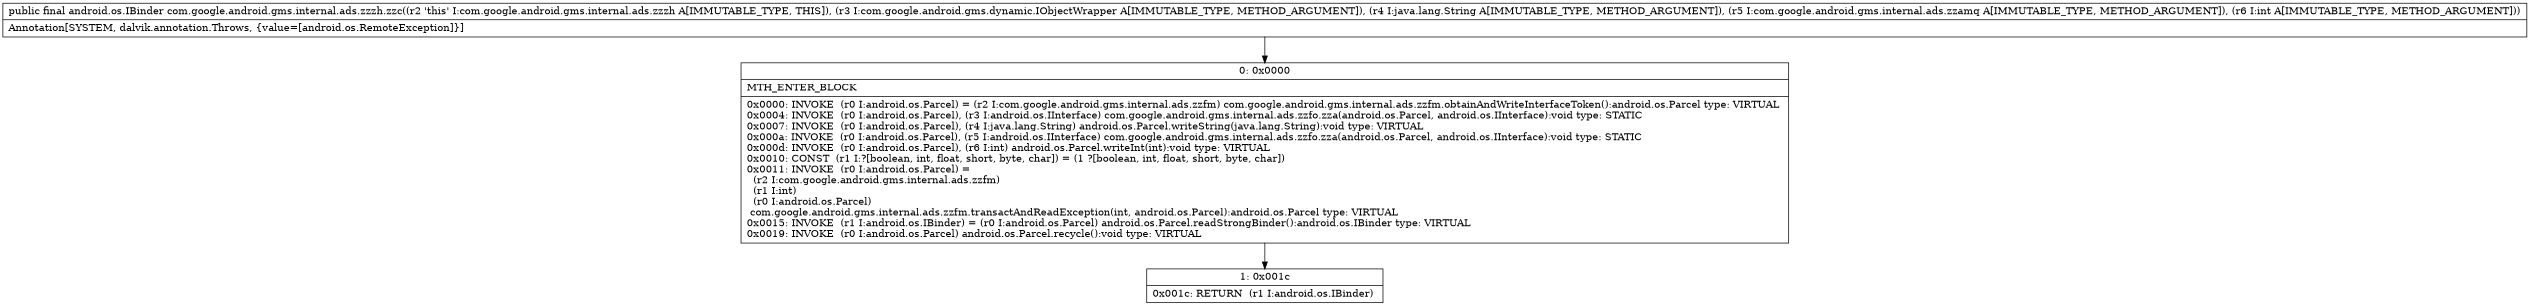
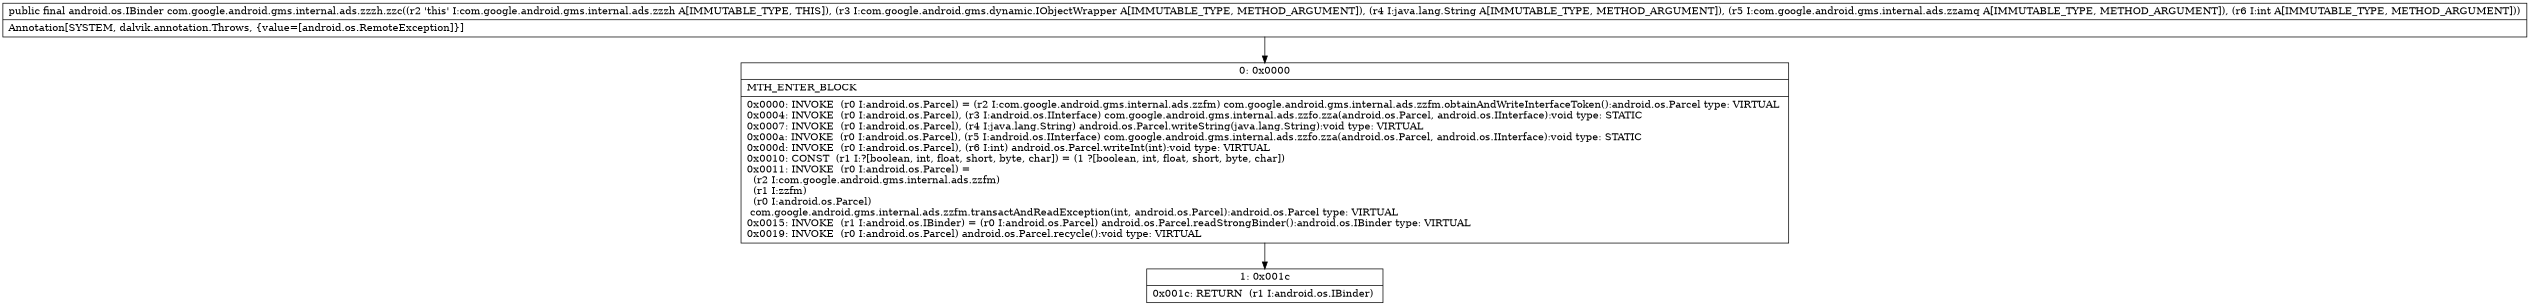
(772, 191) -> (777, 191)
